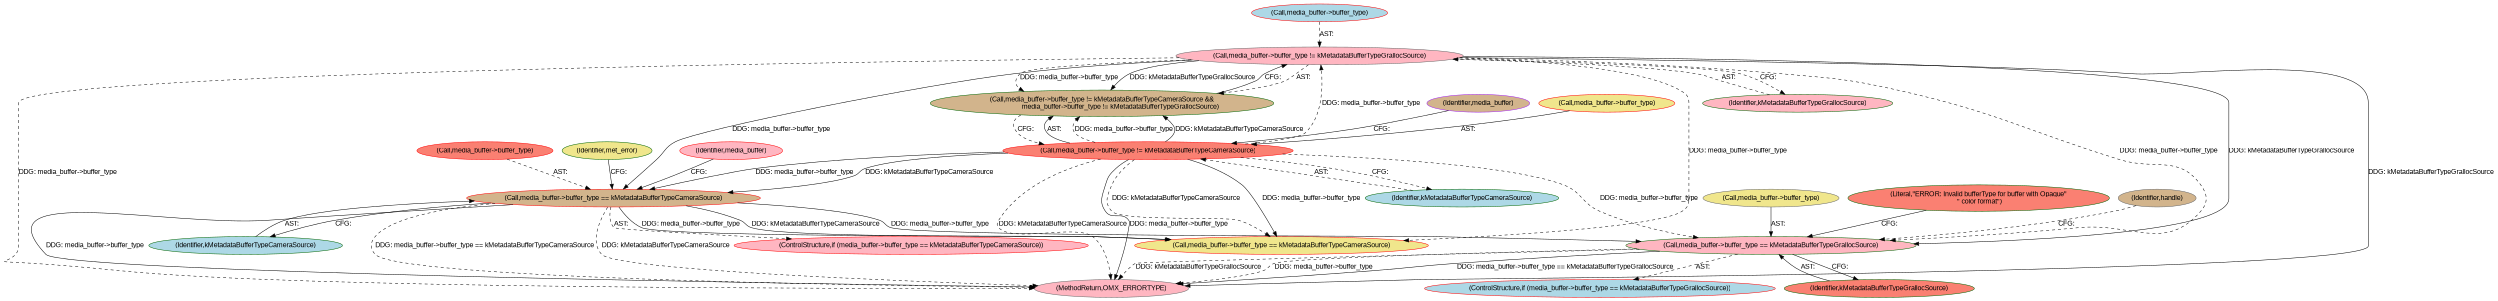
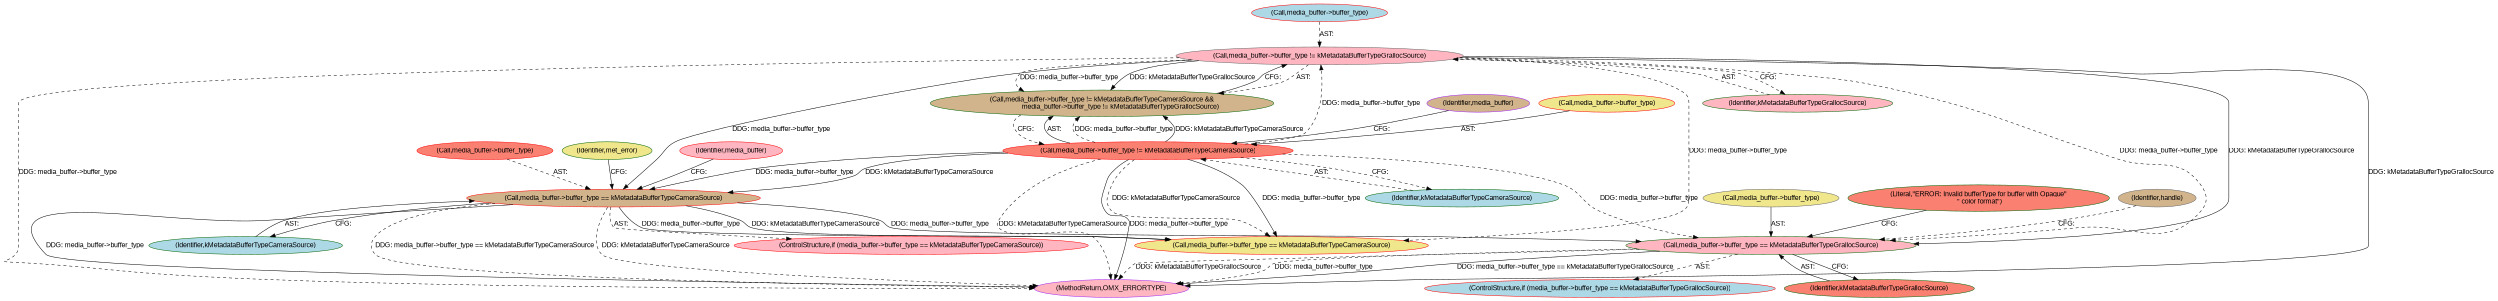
(1111, 288) -> (1111, 288)
